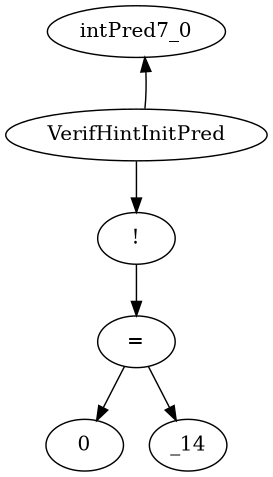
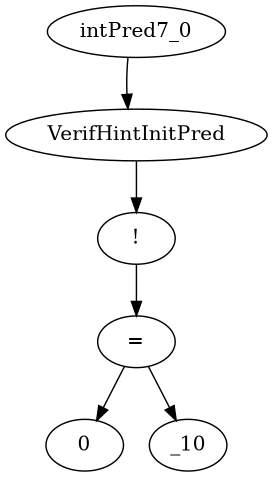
(146, 90) -> (127, 76)
(188, 445) -> (188, 445)
